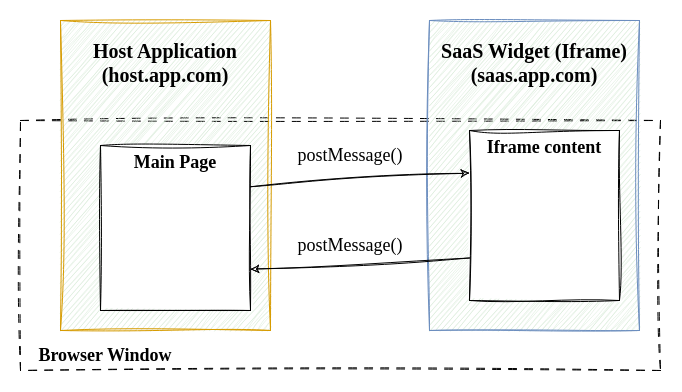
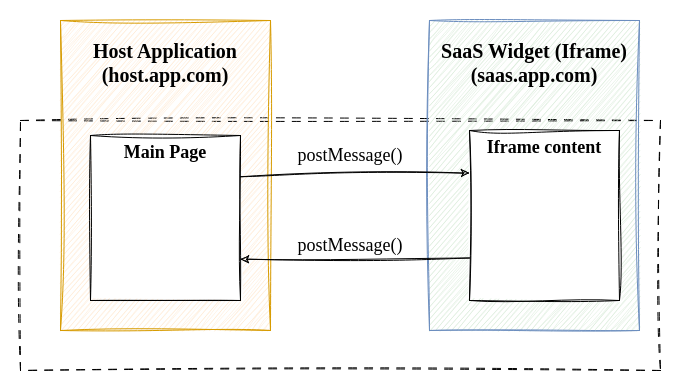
(166, 42) -> (166, 42)
(176, 228) -> (166, 218)
(106, 356) -> none
